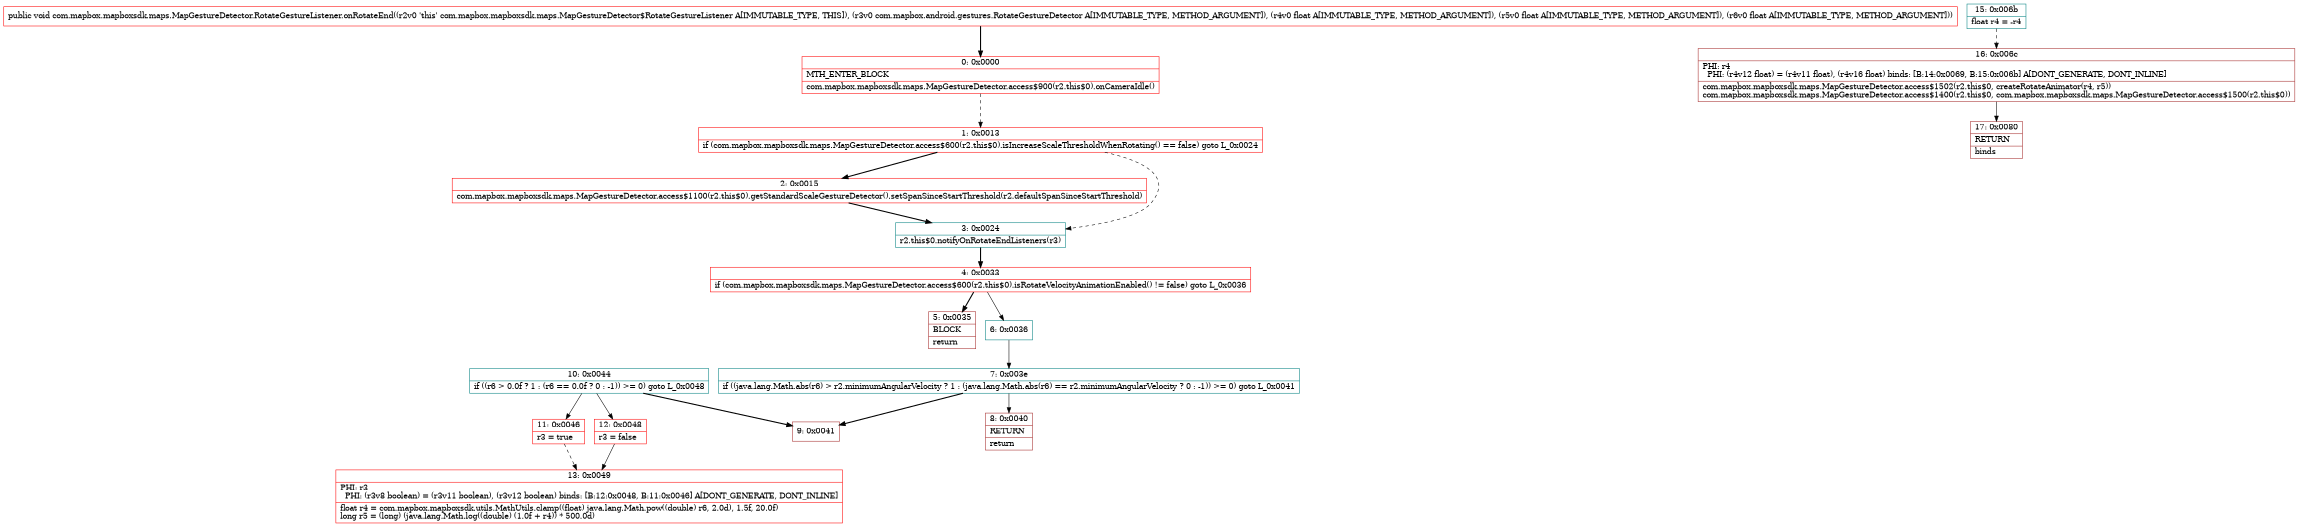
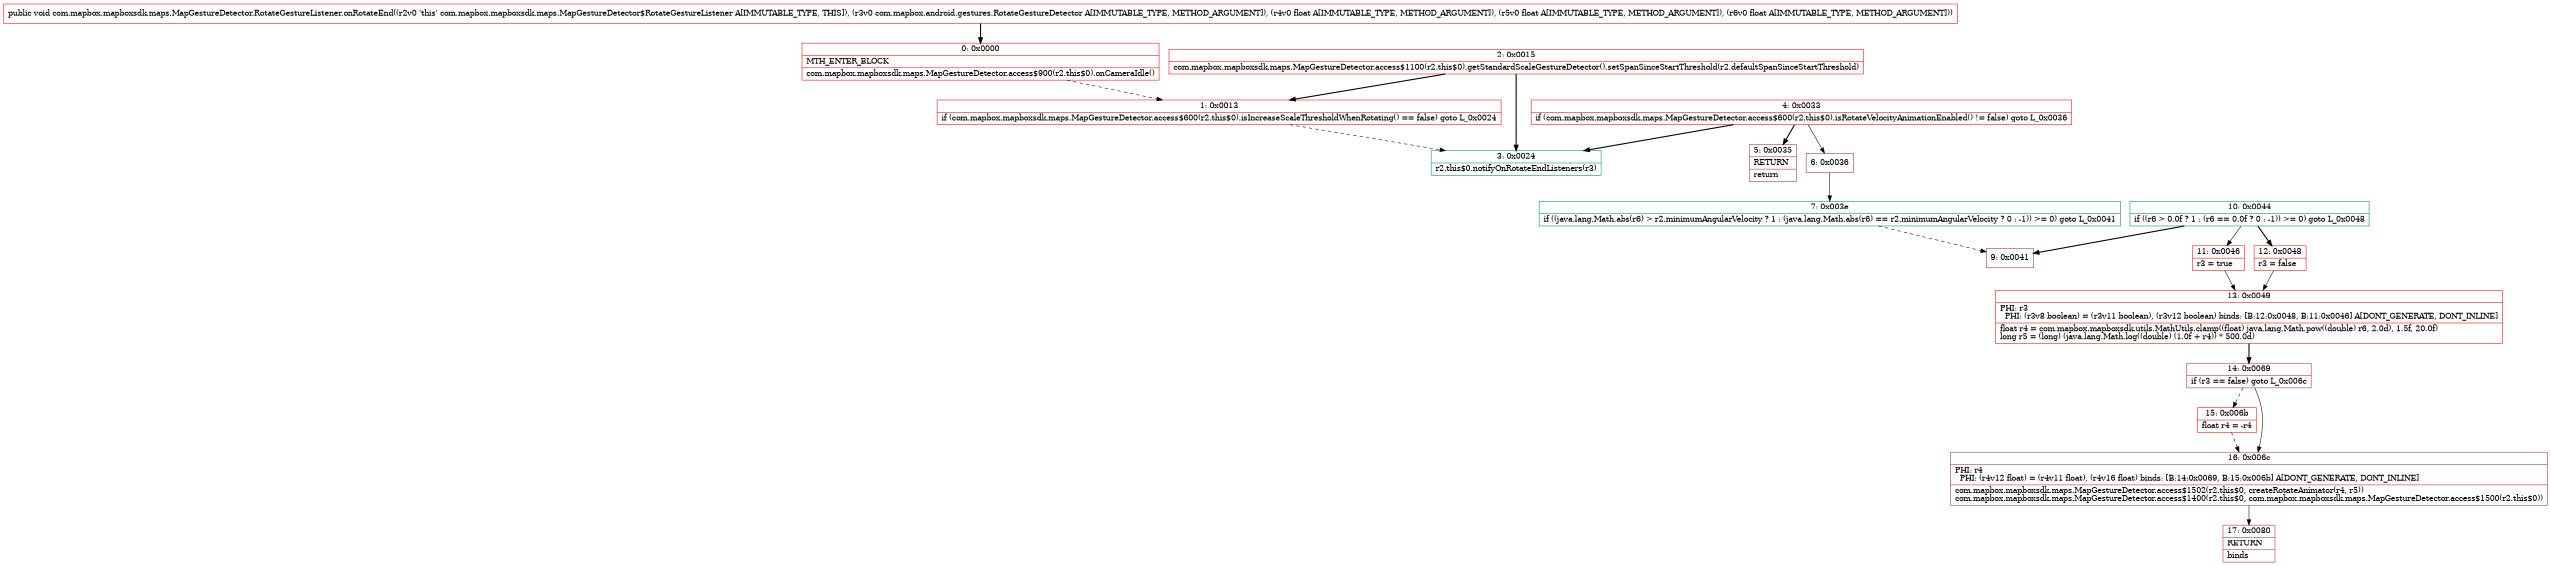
(1996, 16) -> (2227, 420)
(893, 165) -> (1370, 87)
(981, 255) -> (1661, 137)
(947, 330) -> (1771, 163)
(1009, 330) -> (1830, 163)
none -> (2249, 376)
(603, 404) -> (2263, 234)
(904, 408) -> (1930, 238)
(1009, 432) -> none
(569, 454) -> (2229, 278)
